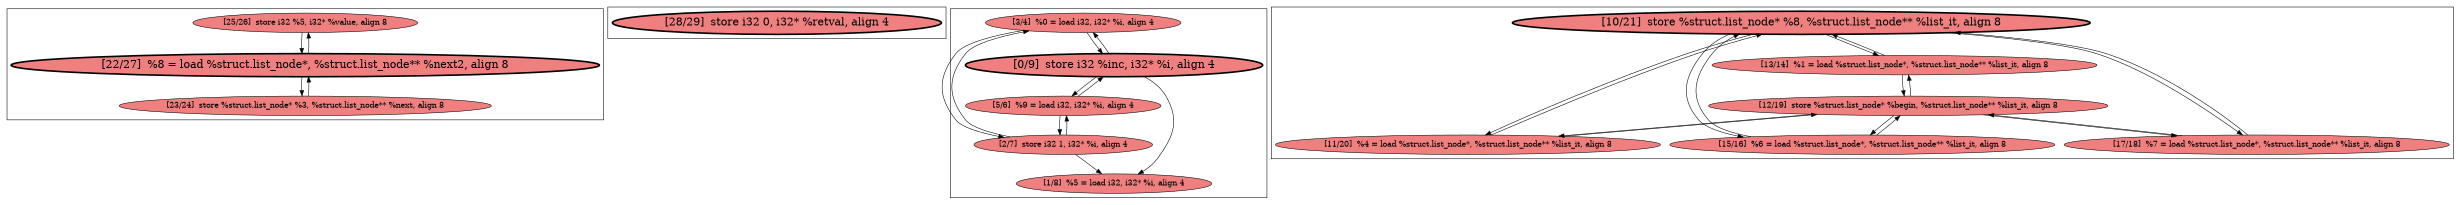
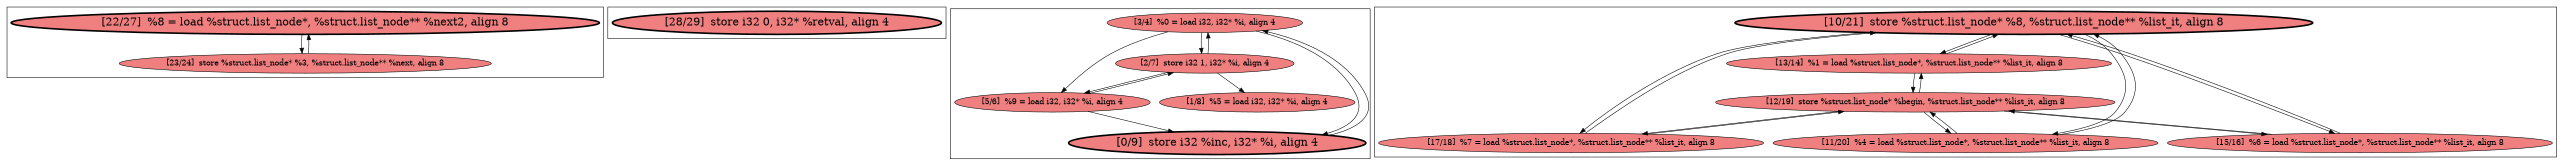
(305, 23) -> none
(1086, 84) -> (1112, 53)
(1174, 123) -> none
